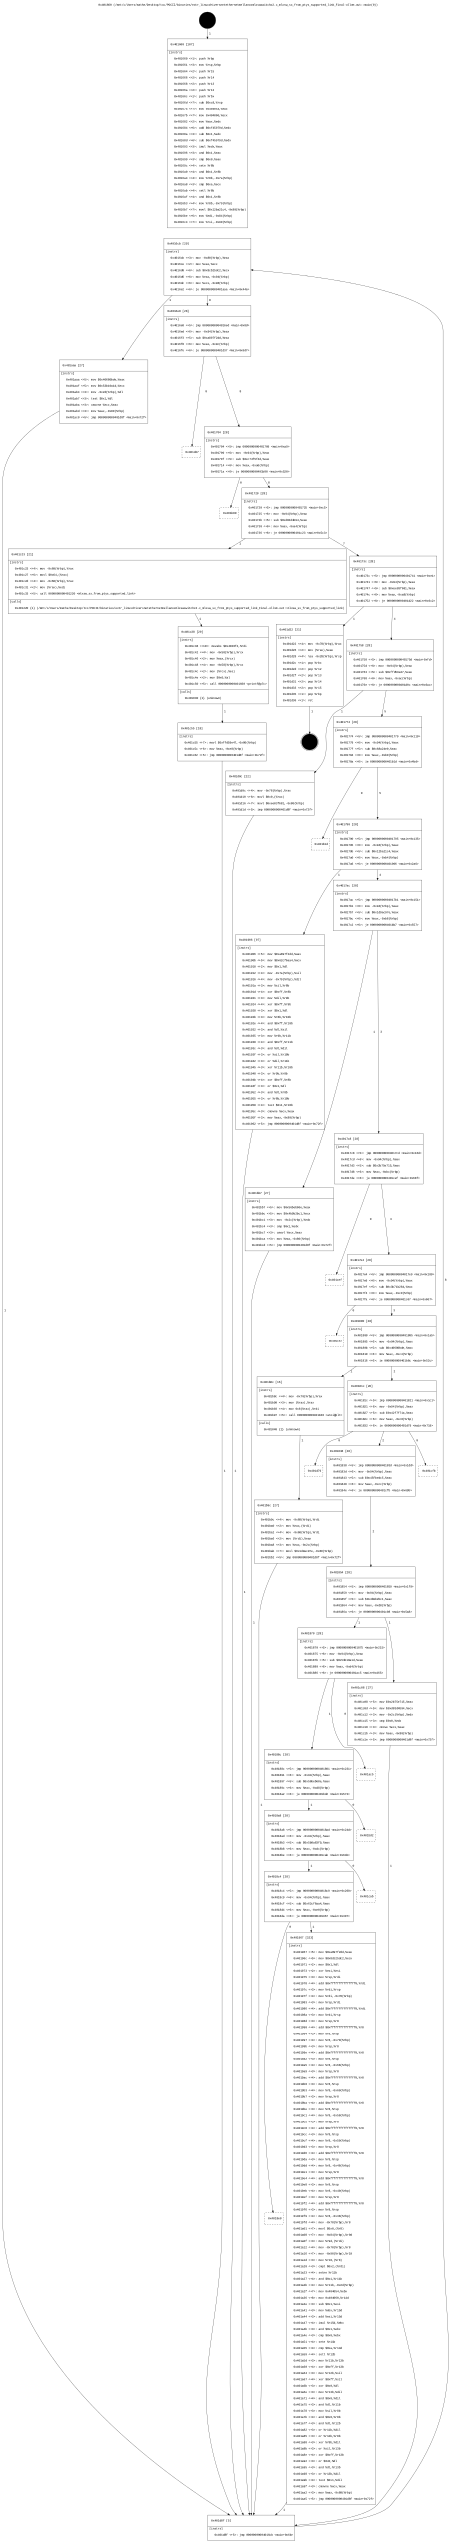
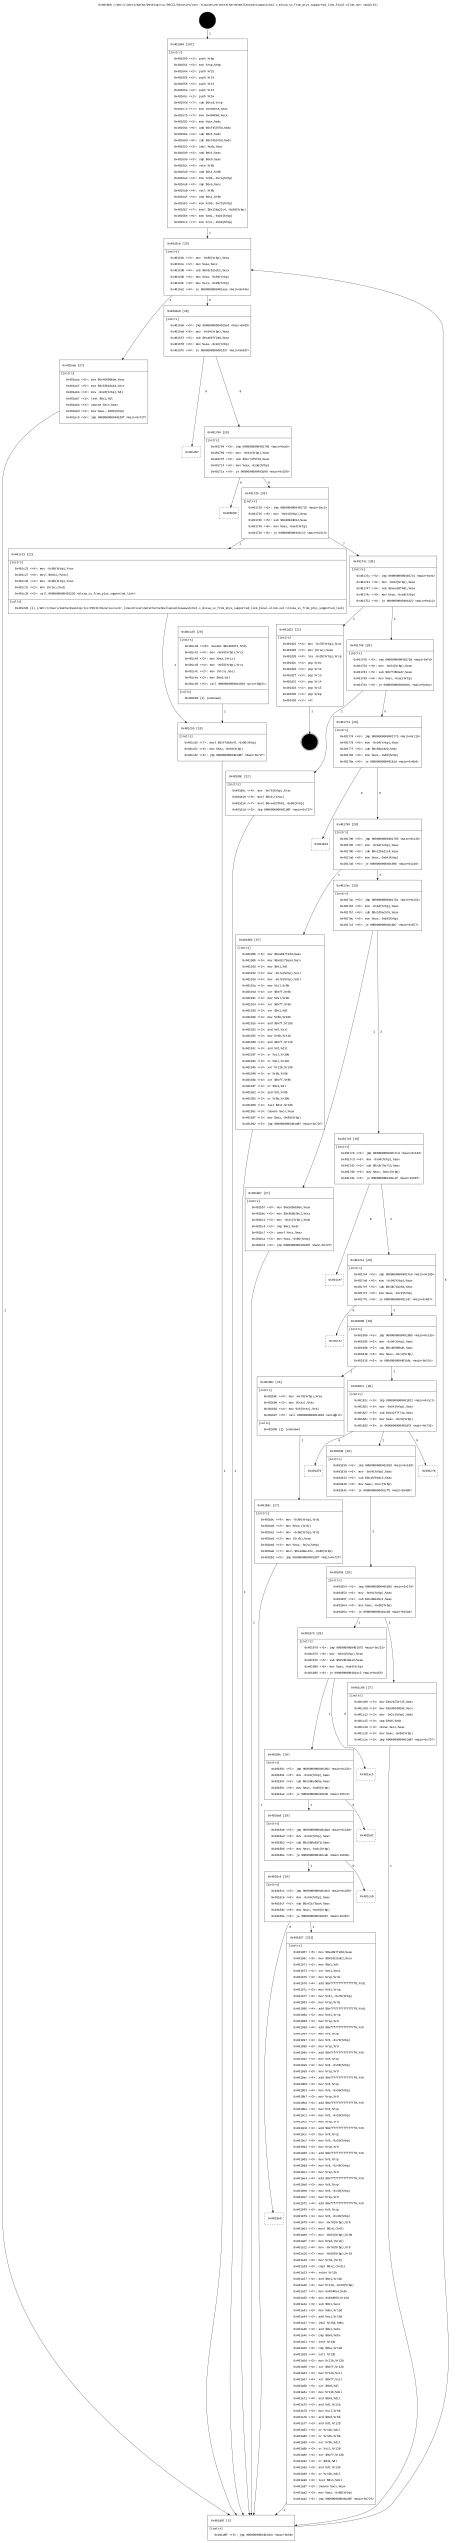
none -> (207, 232)
(198, 619) -> (163, 670)
